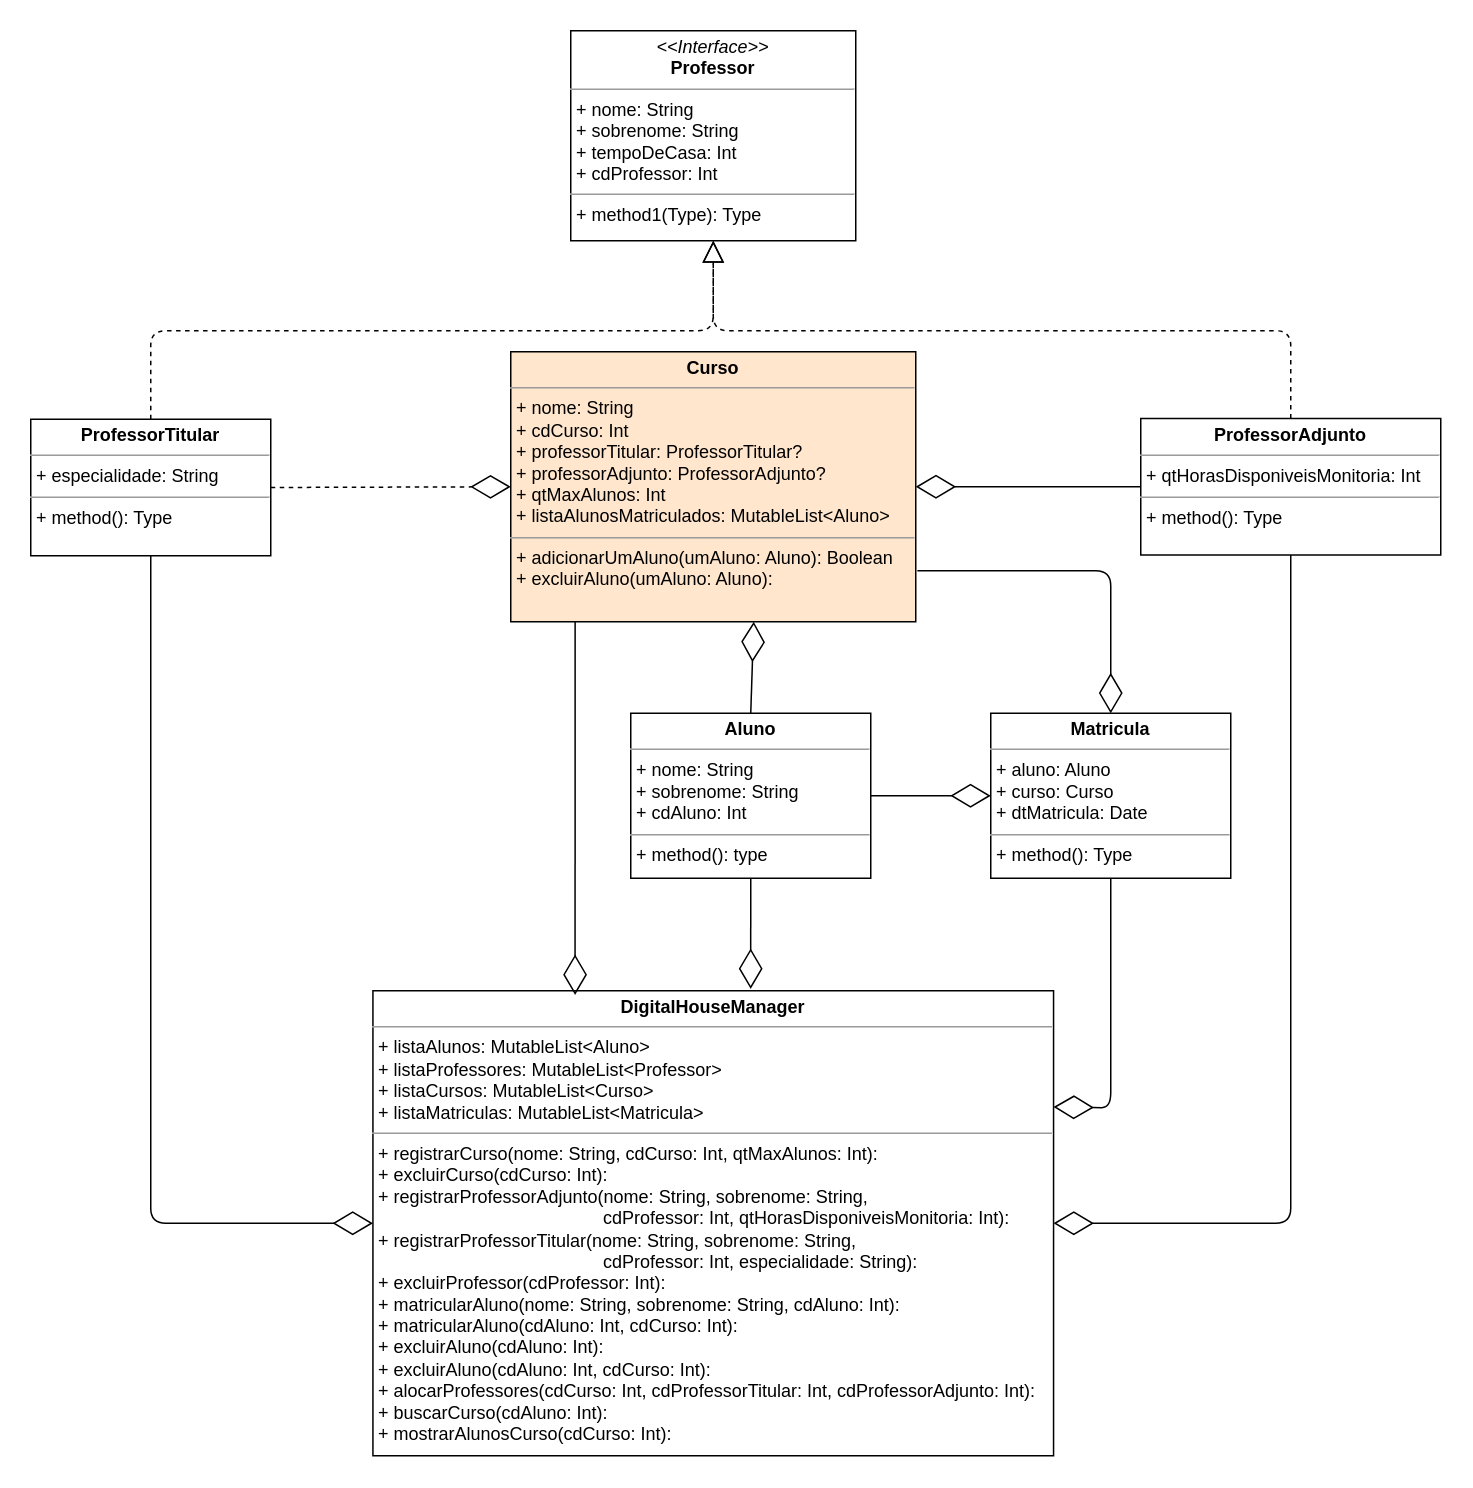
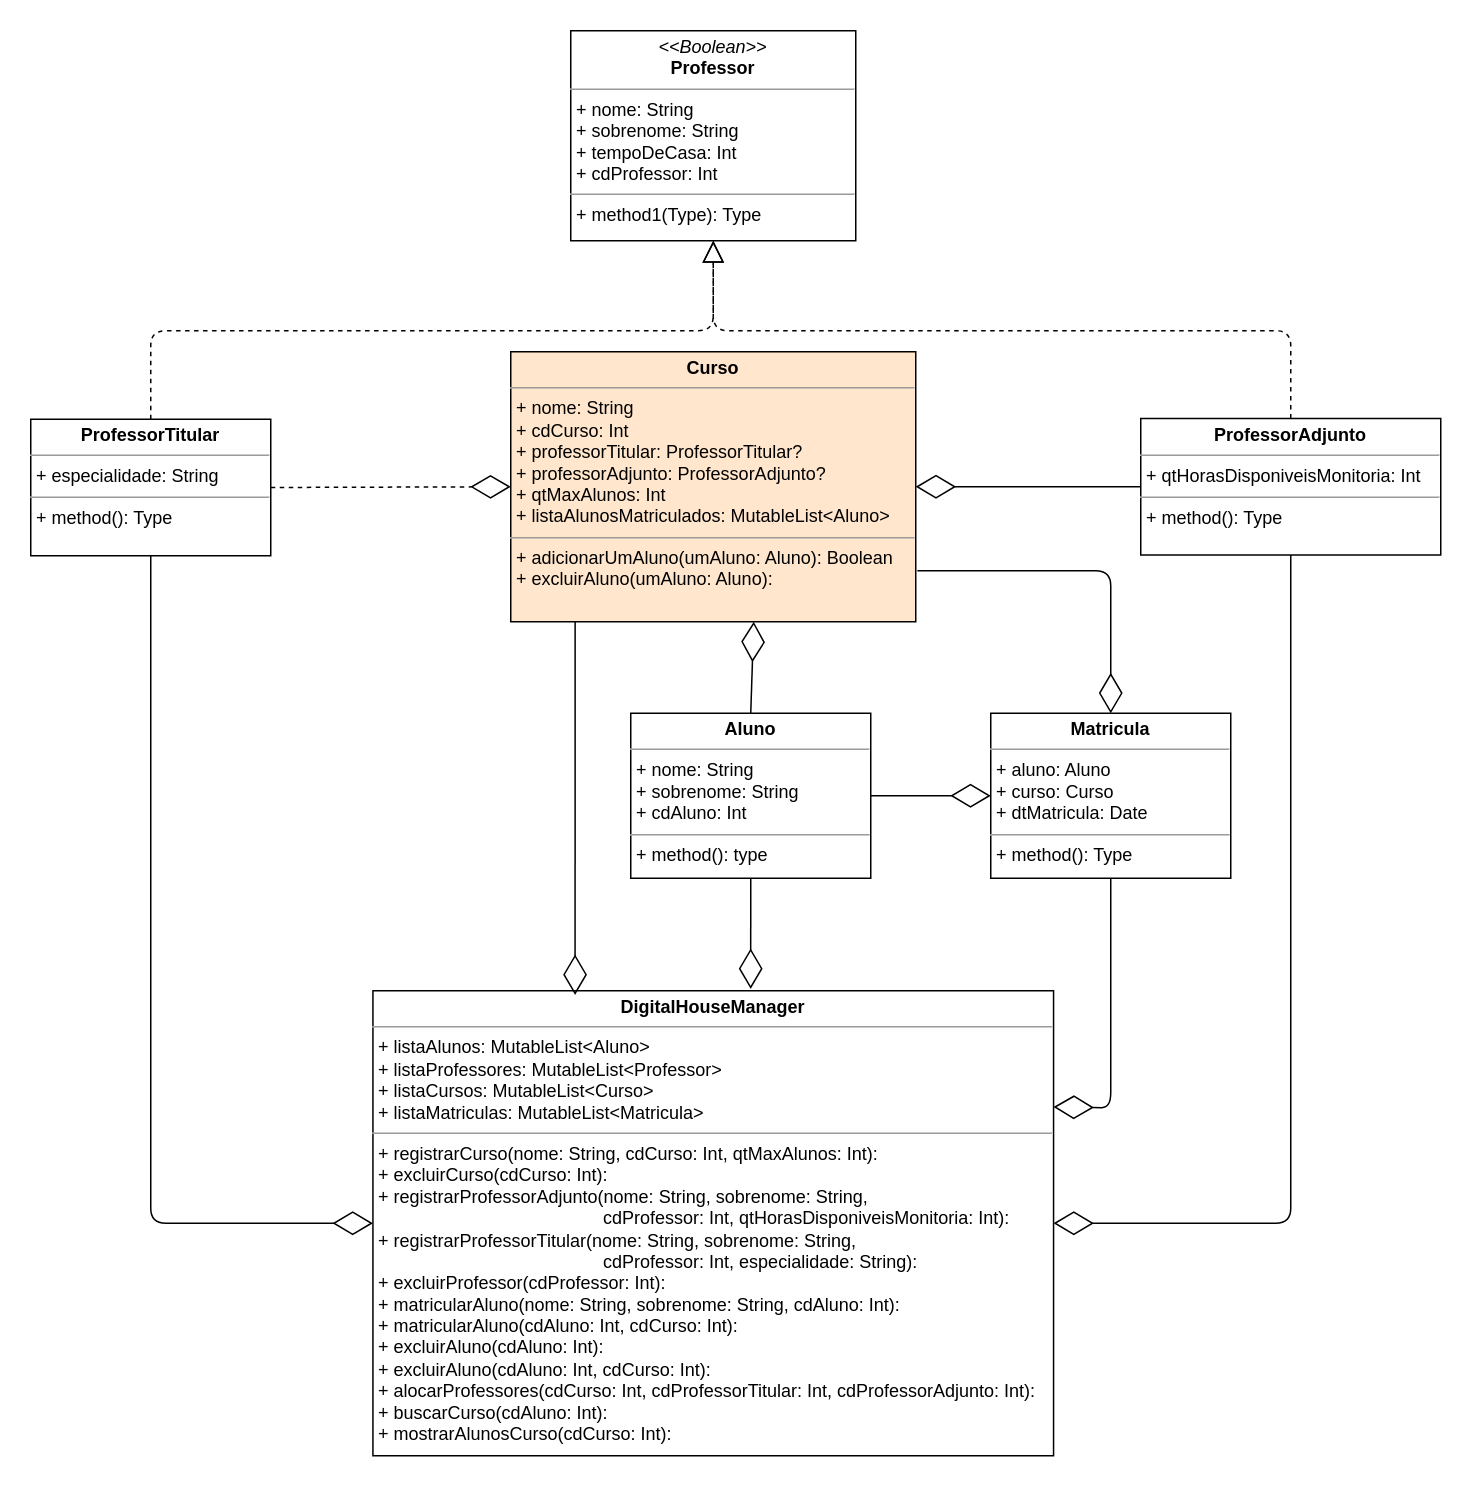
(670, 106) -> (670, 106)
